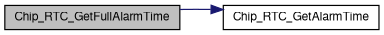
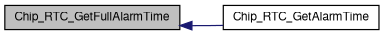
(195, 9) -> (208, 26)
